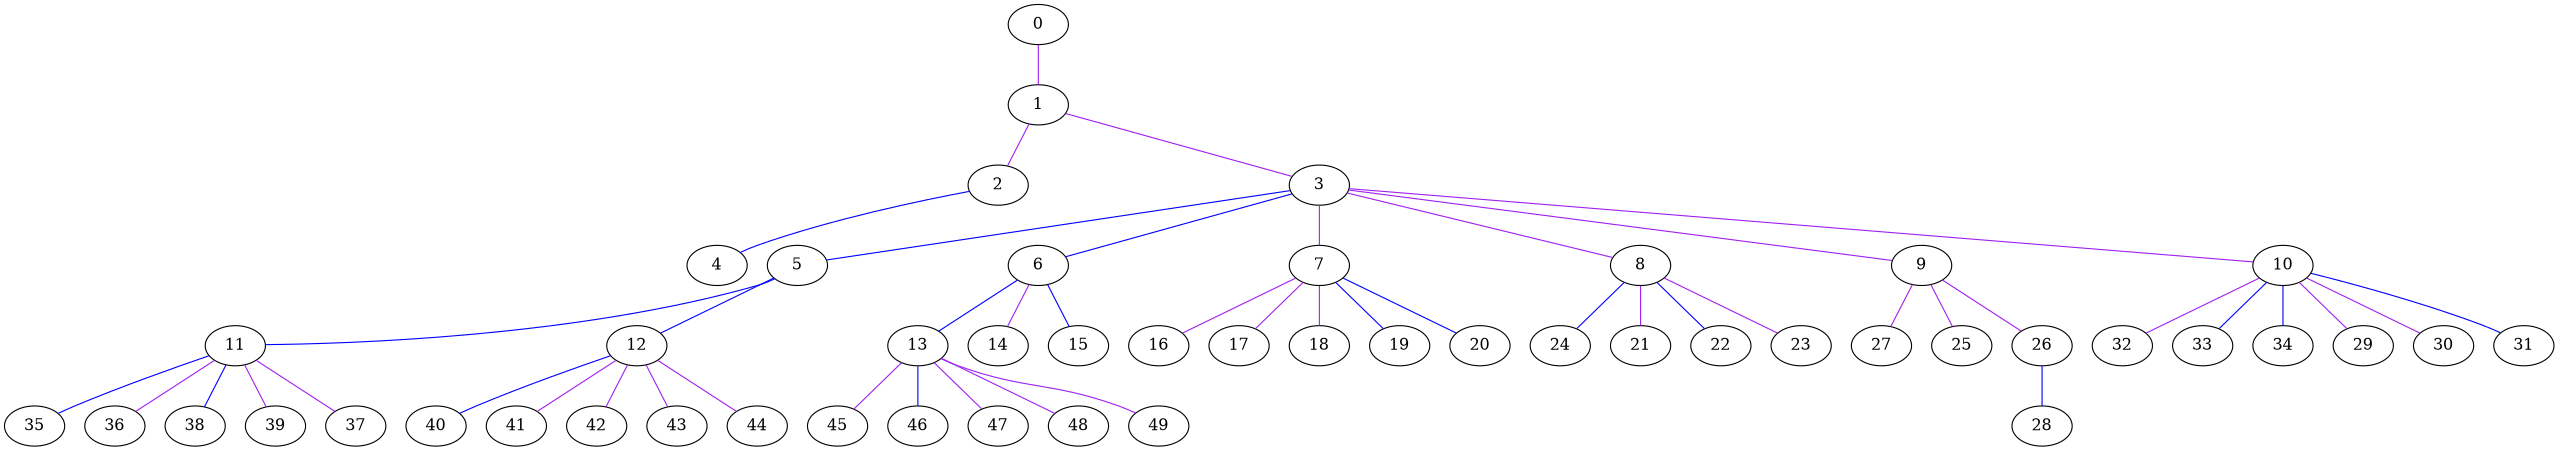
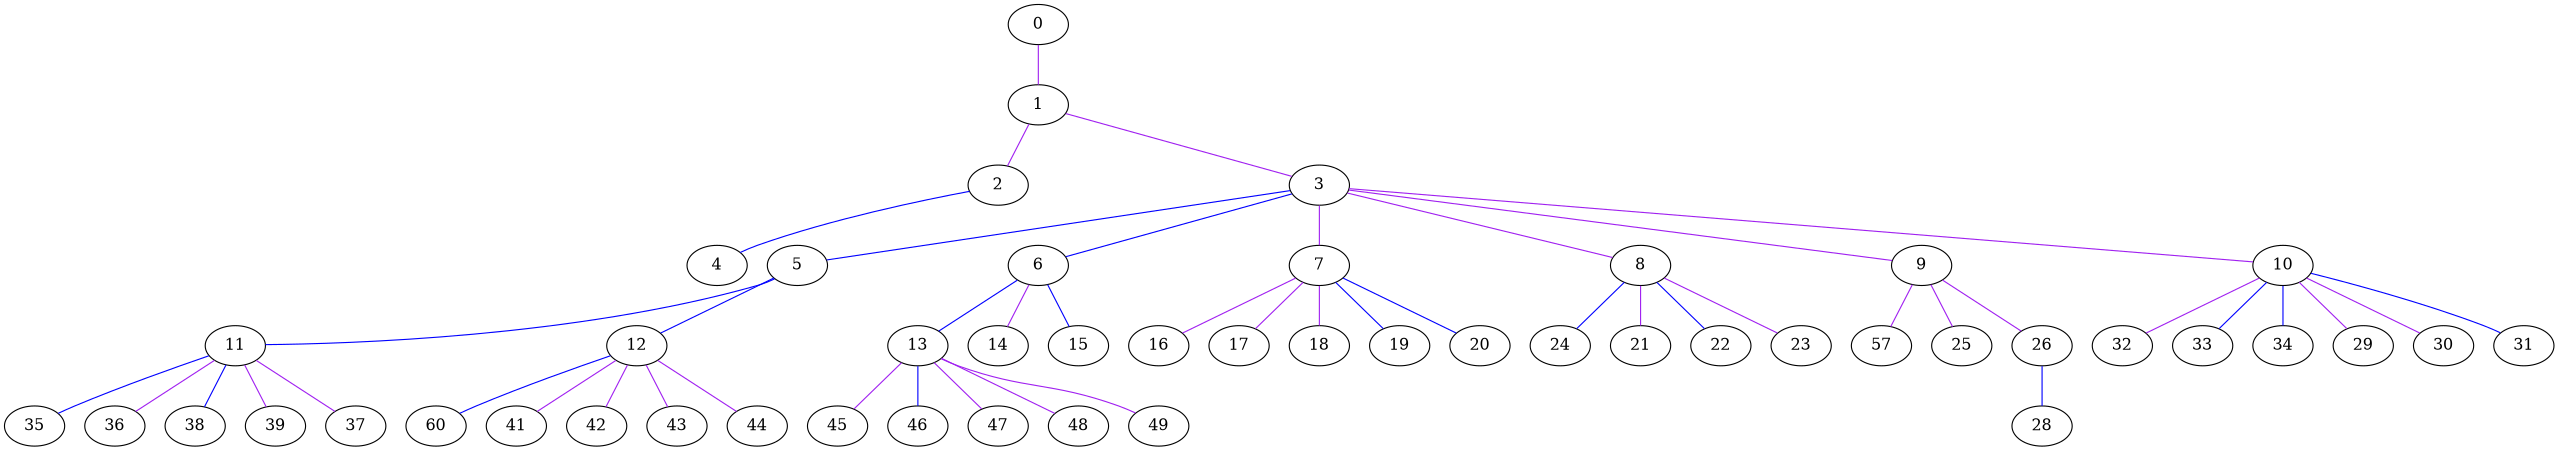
(1881, 346) -> (1881, 346)
(436, 426) -> (436, 426)
